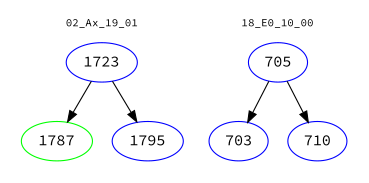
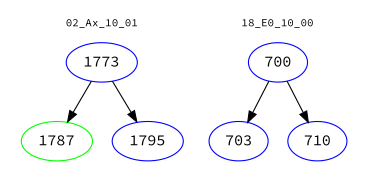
(102, 24) -> (102, 24)
(102, 62) -> (102, 62)
(278, 62) -> (278, 62)
